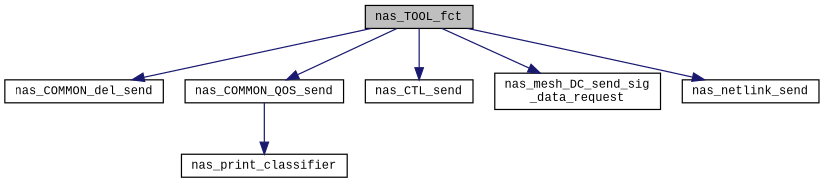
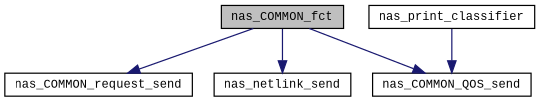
(419, 17) -> (282, 17)
(84, 91) -> (99, 85)
(419, 91) -> none
(578, 91) -> none
(264, 122) -> (452, 45)
